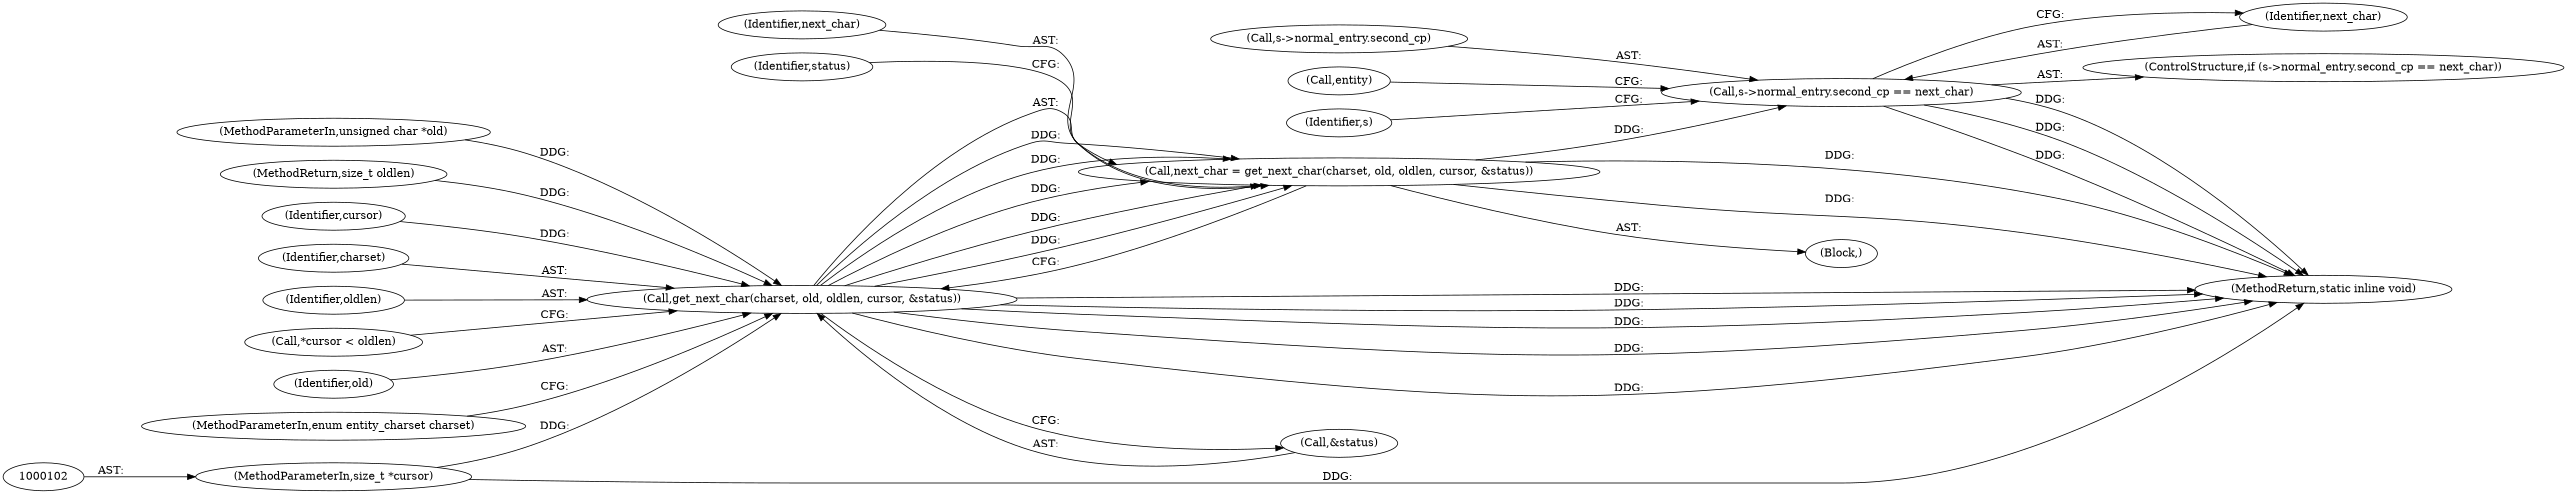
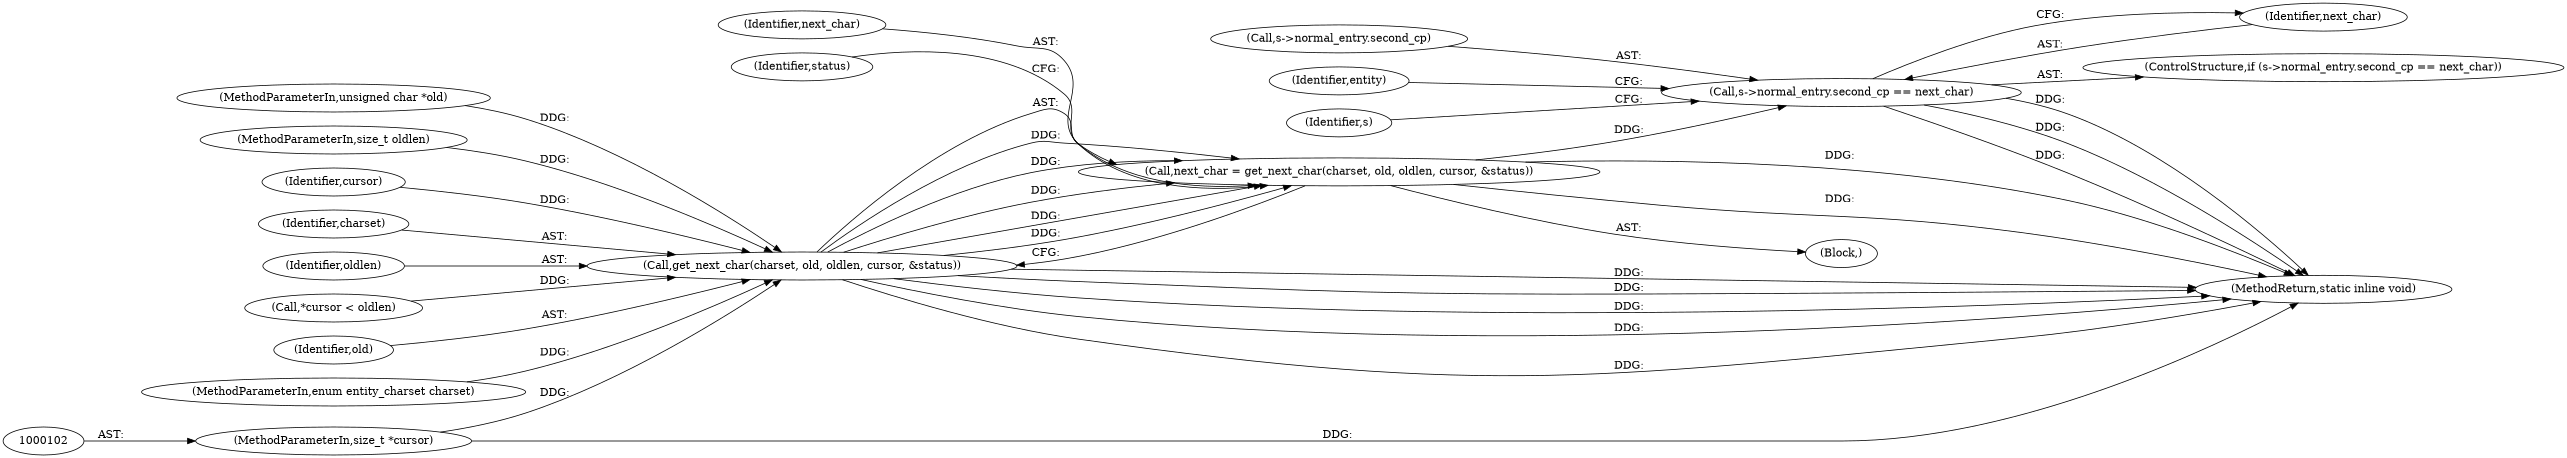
(1339, 81) -> (1339, 81)
(334, 174) -> (334, 140)
(556, 315) -> (556, 281)
(556, 387) -> (556, 353)
(1339, 443) -> none
